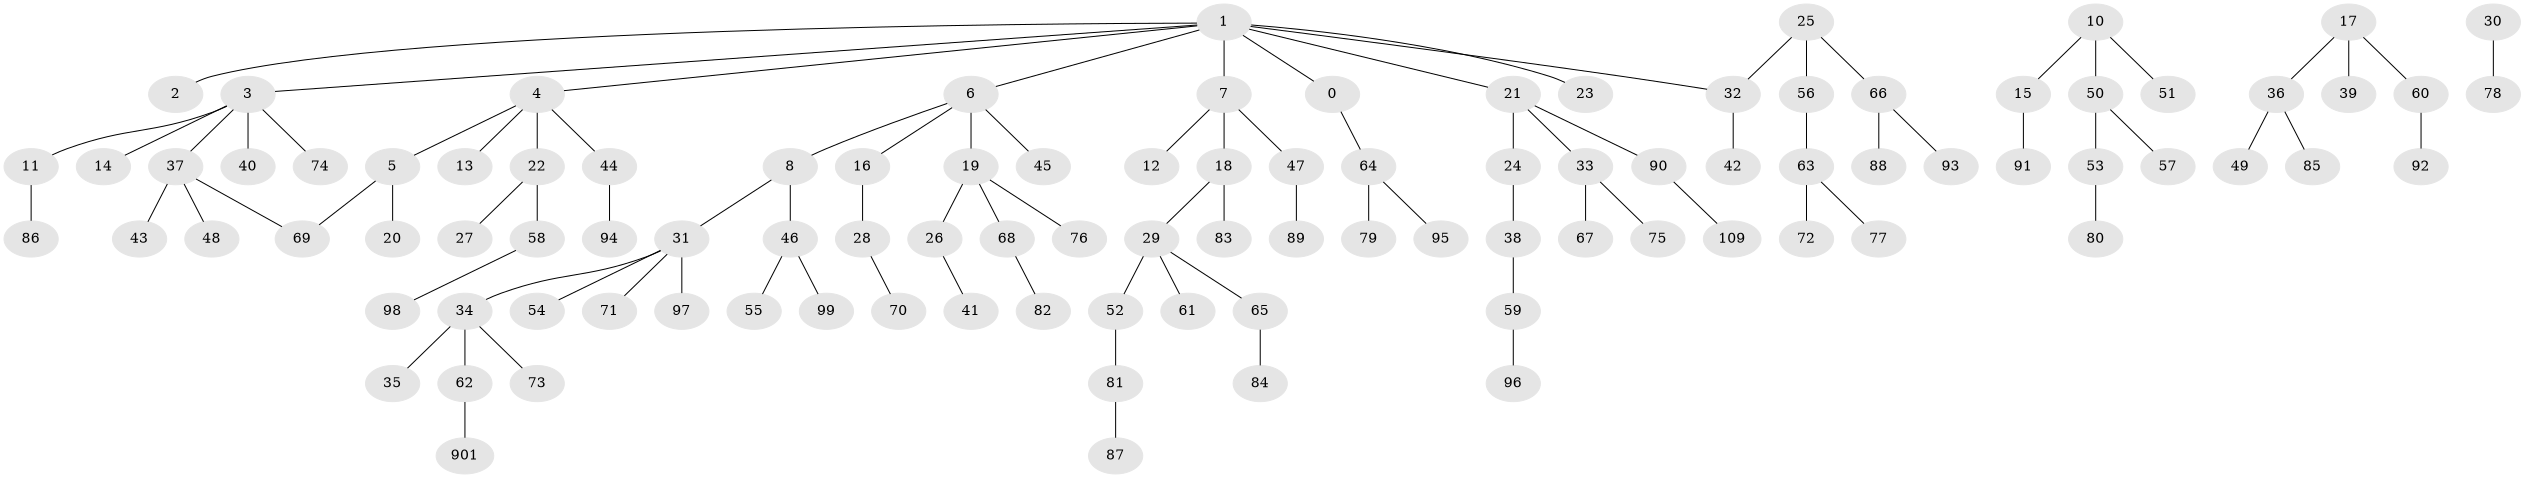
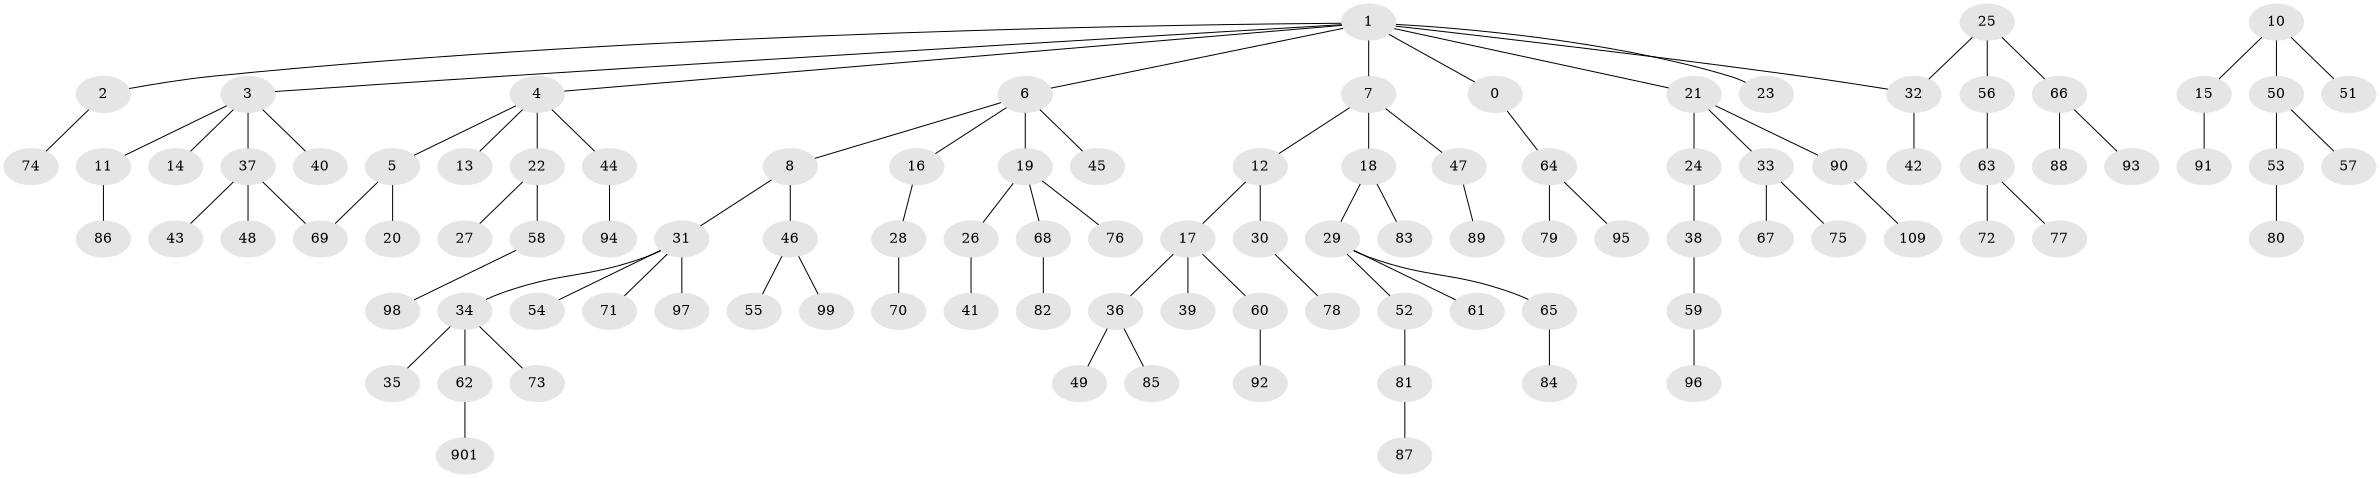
(284, 130) -> (67, 130)
none -> (1224, 203)
none -> (1260, 203)
